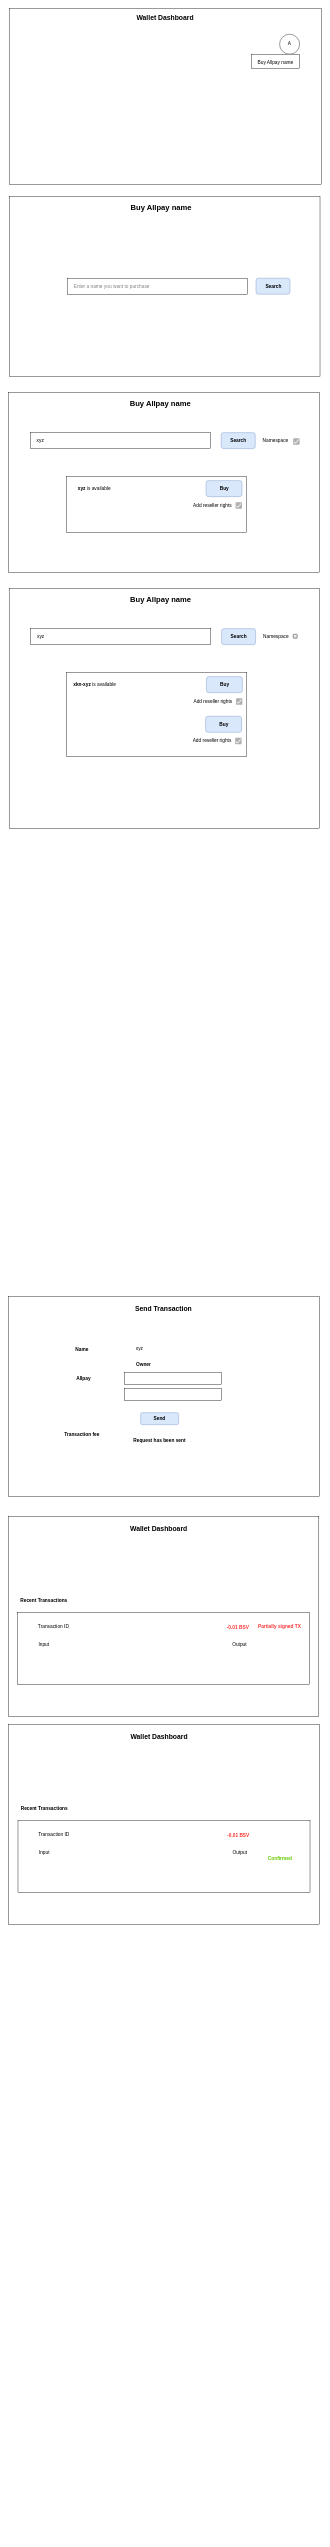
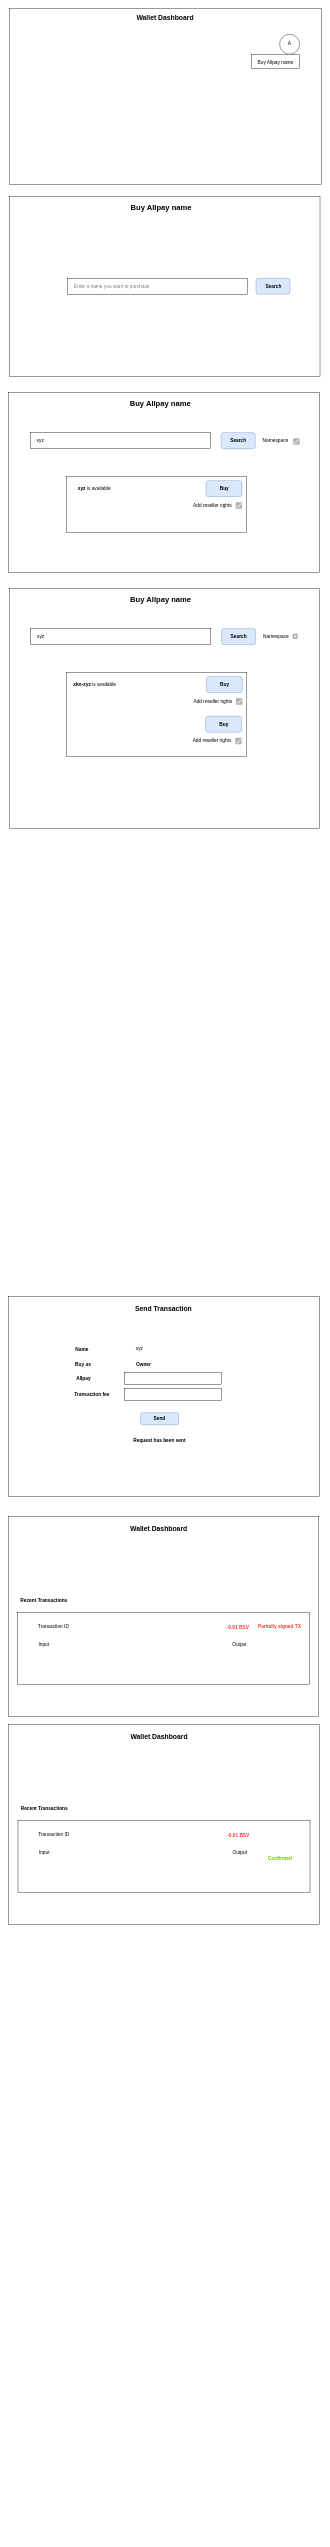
none -> (83, 1365)
(82, 1435) -> (92, 1395)
